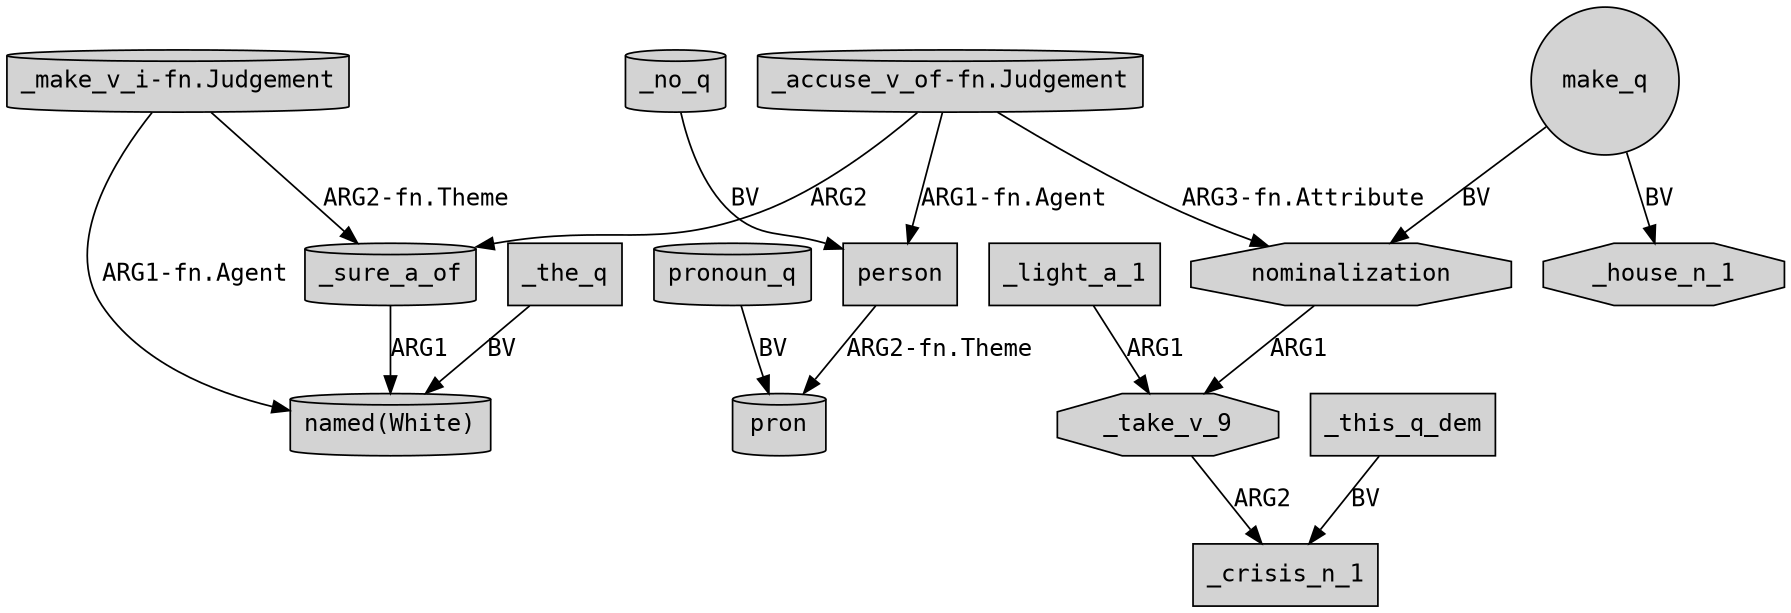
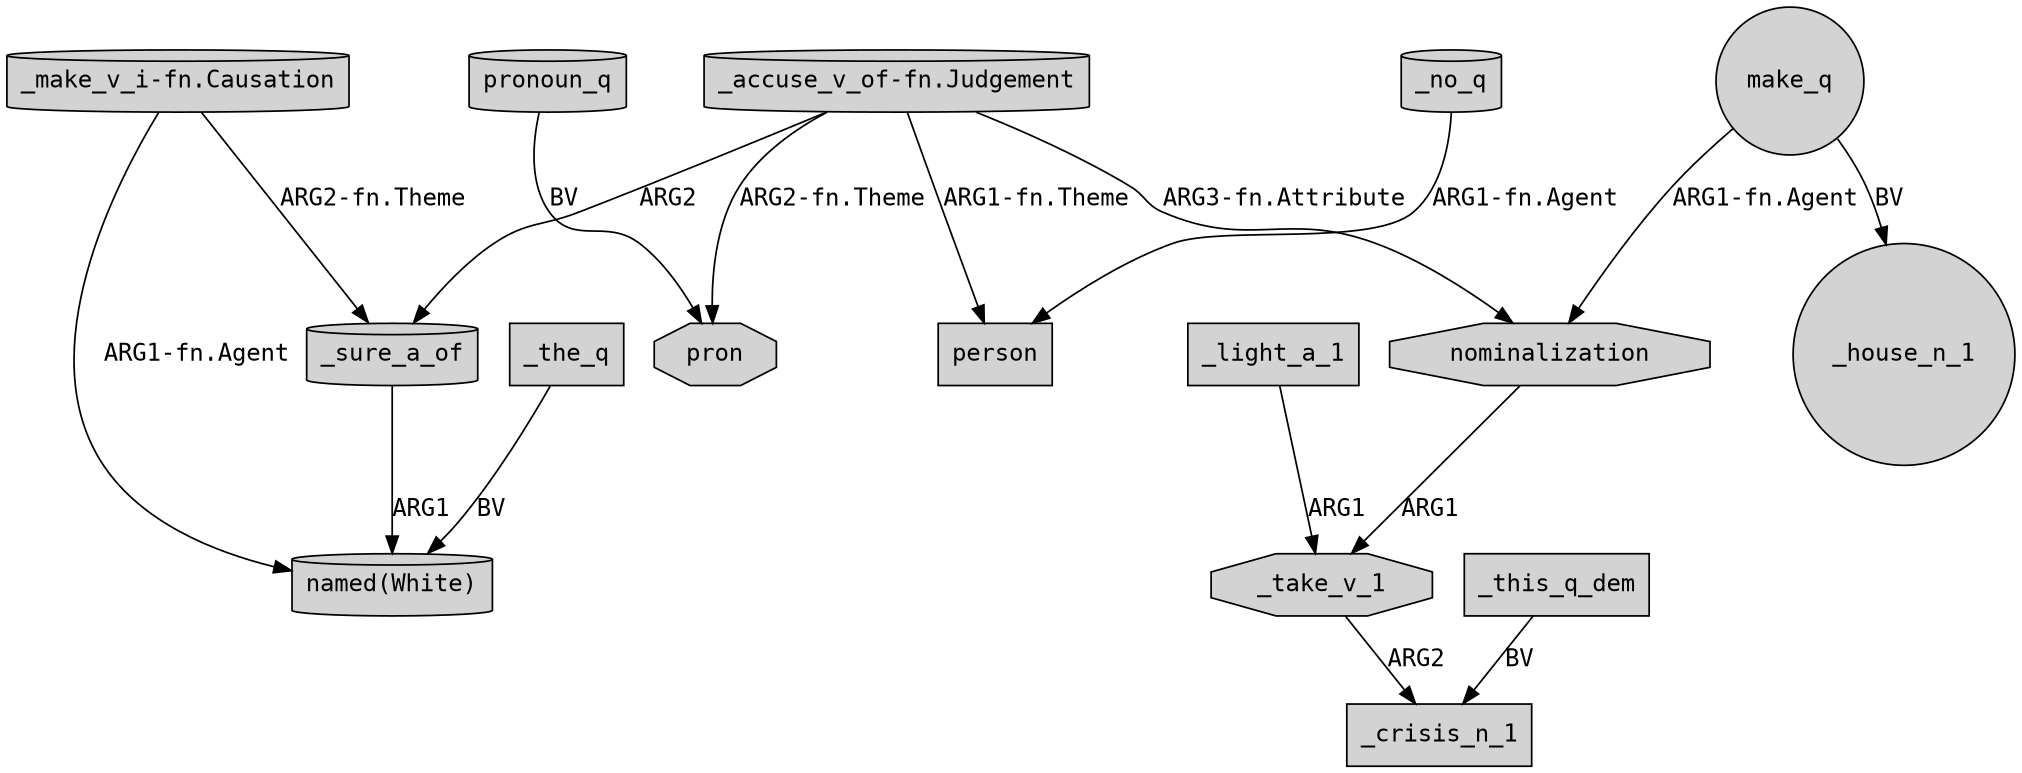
(178, 81) -> (178, 81)
(746, 199) -> (1526, 199)
(1014, 199) -> (1037, 199)
(1476, 199) -> (1766, 199)
(1664, 274) -> (1904, 354)
(845, 343) -> (738, 190)
(779, 425) -> (715, 354)
(1168, 425) -> (1322, 585)
